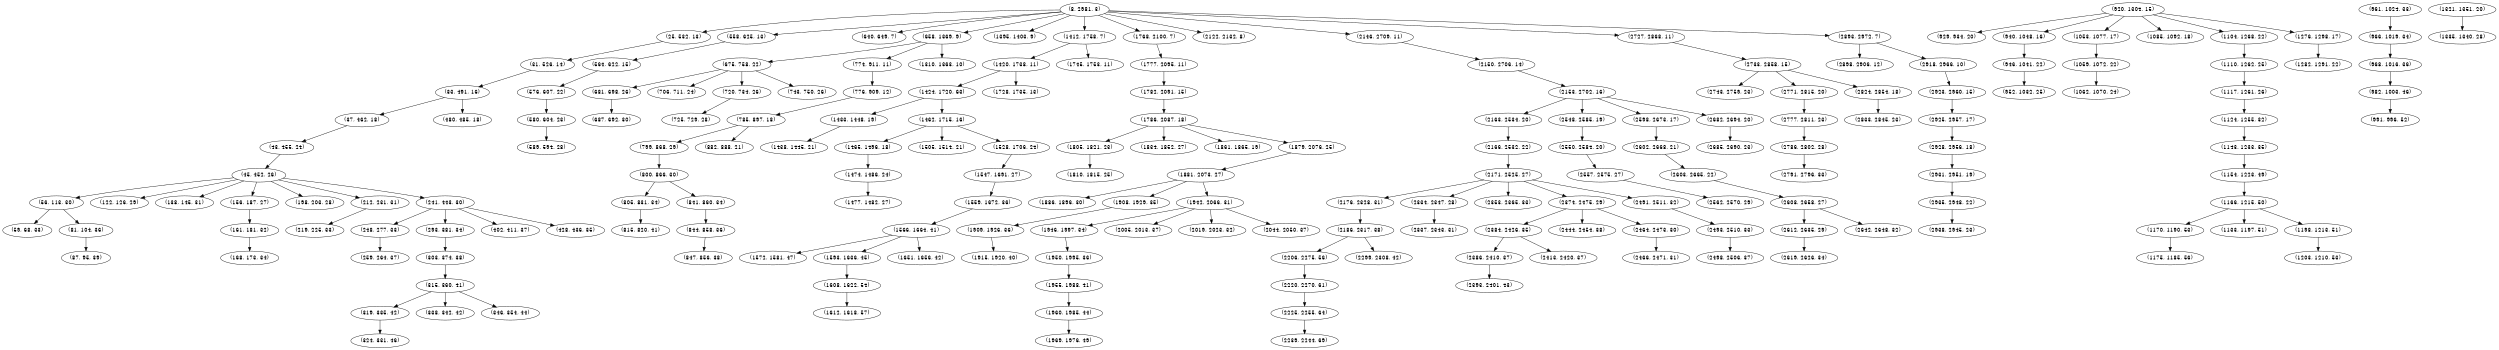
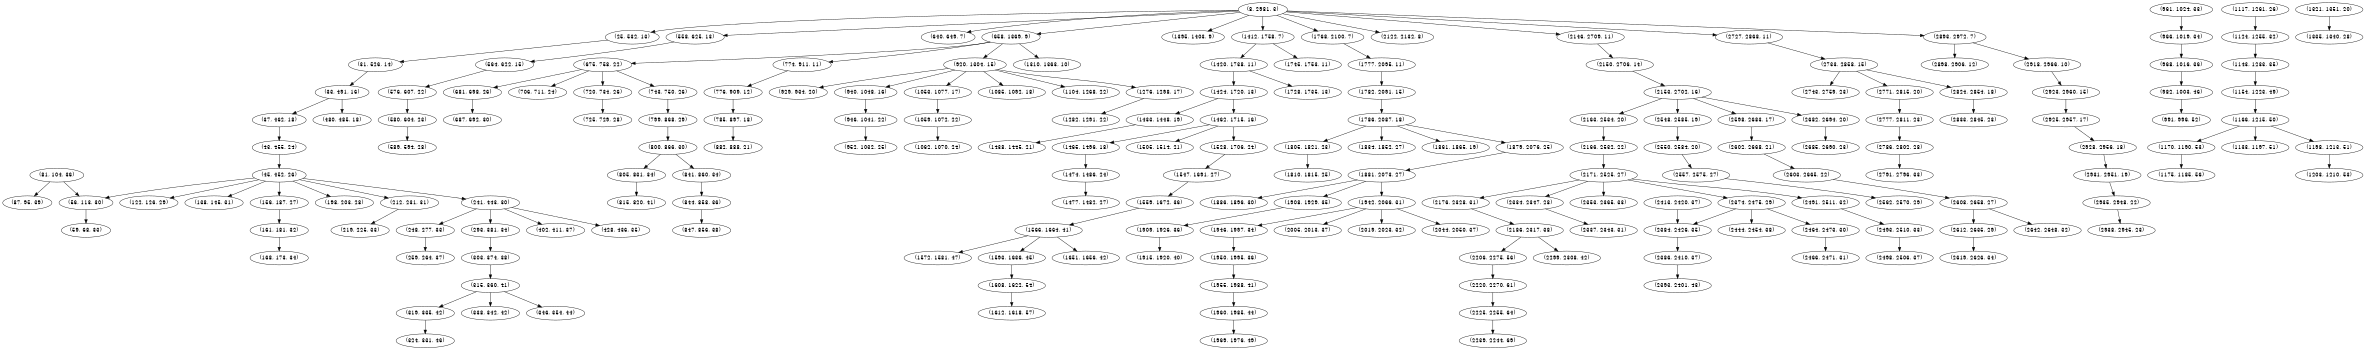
none -> (994, 50)
(2244, 65) -> none
(942, 92) -> (1234, 92)
(1656, 120) -> (1752, 120)
(709, 133) -> (668, 104)
(70, 215) -> (70, 188)
(1534, 243) -> (1678, 215)
